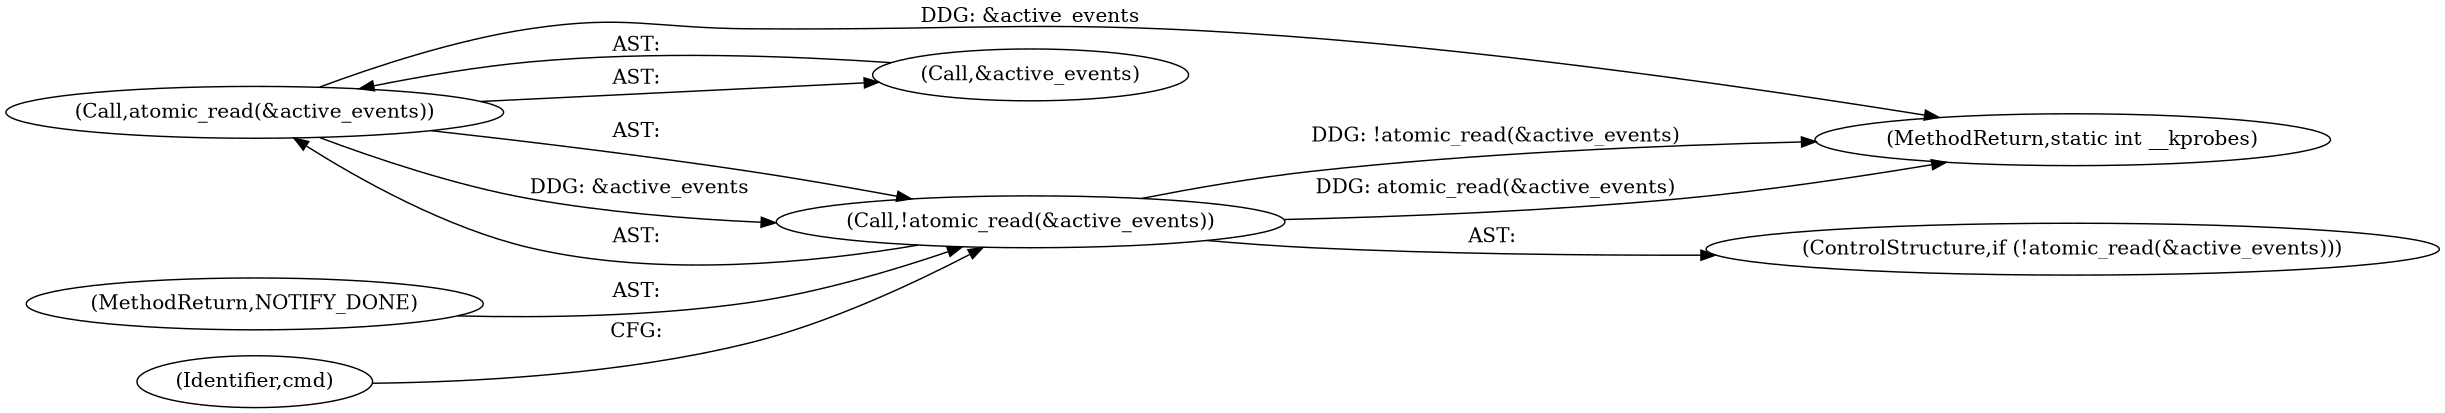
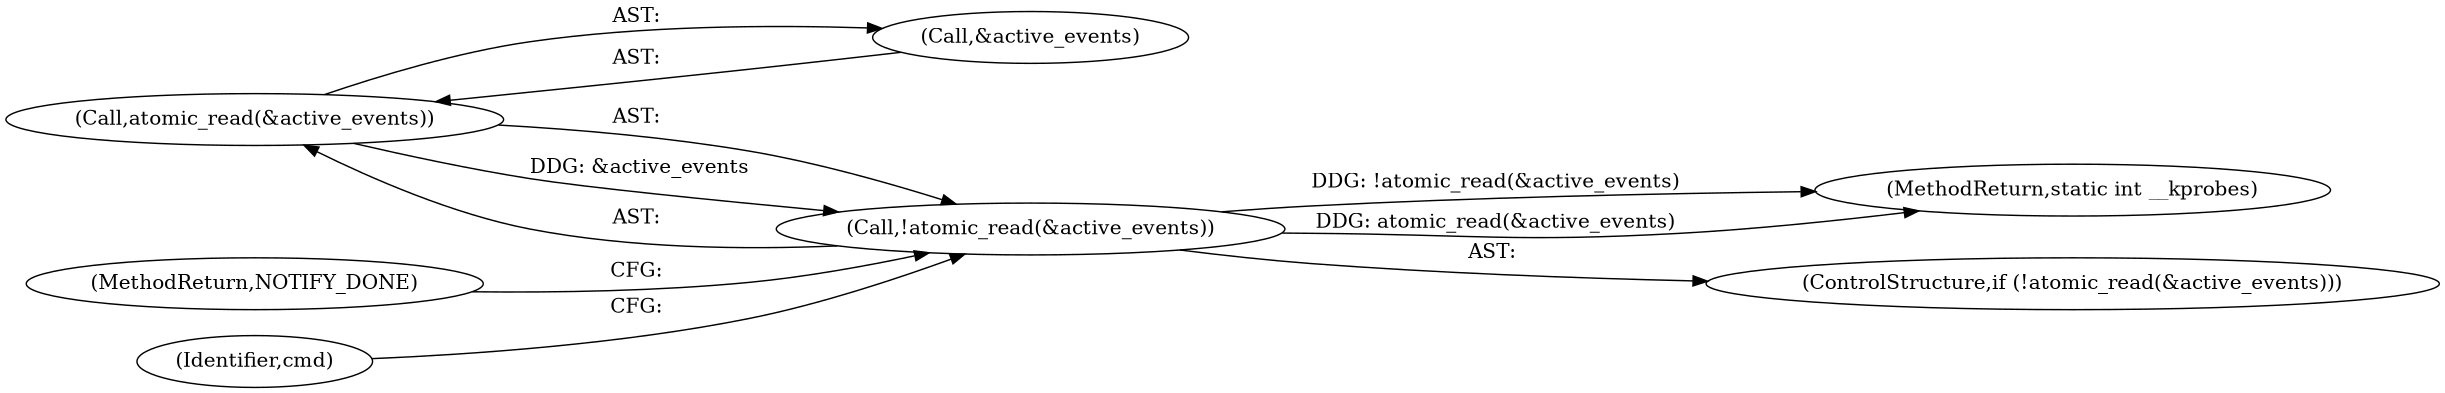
(1120, 28) -> none
(640, 292) -> (640, 271)
